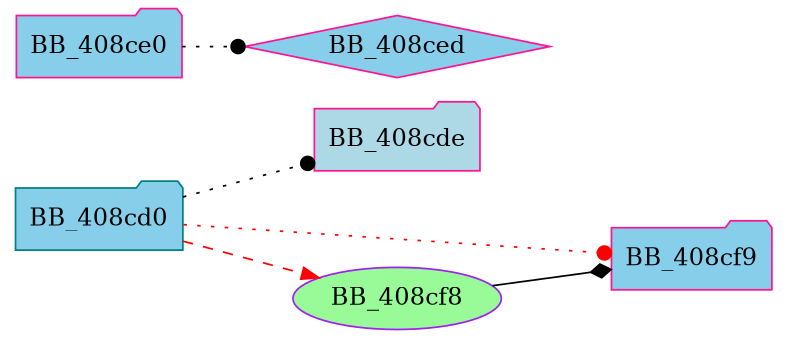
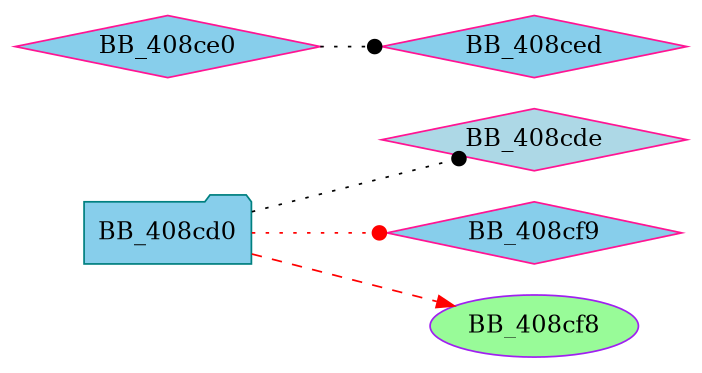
(99, 47) -> (168, 47)
(397, 140) -> (534, 140)
(692, 259) -> (534, 233)
(541, 279) -> none
